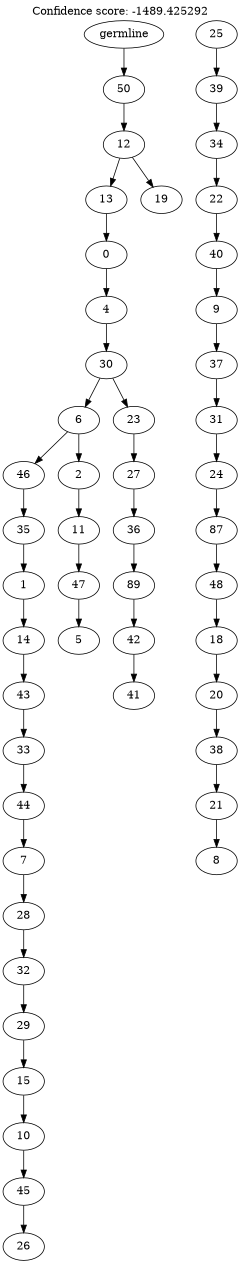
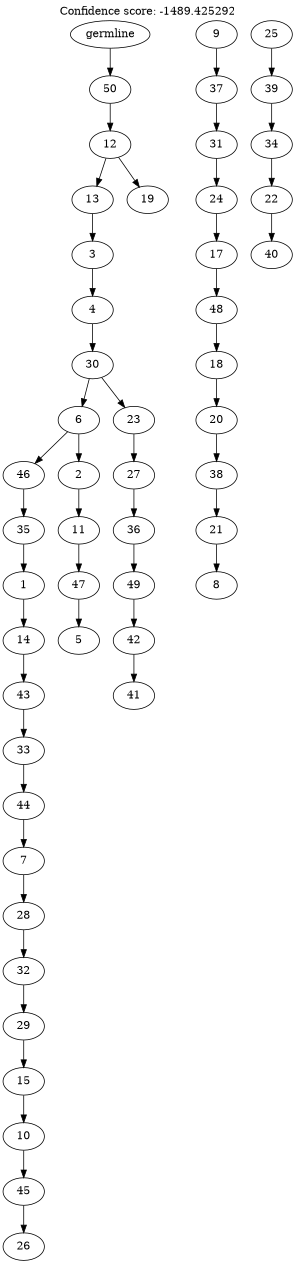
(106, 255) -> (93, 255)
(217, 279) -> none
(217, 530) -> (217, 255)
(134, 585) -> (134, 585)
